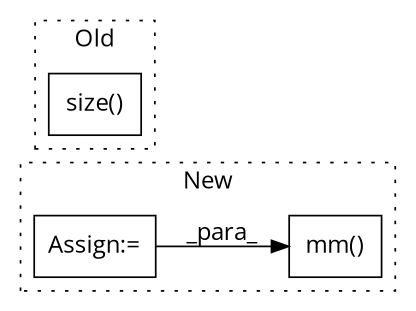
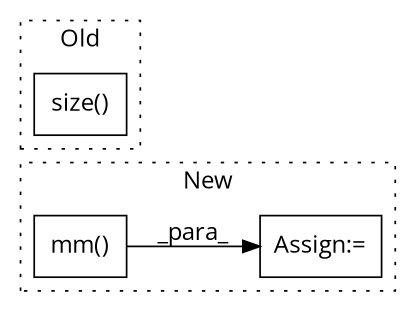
(214, 246) -> (185, 246)
